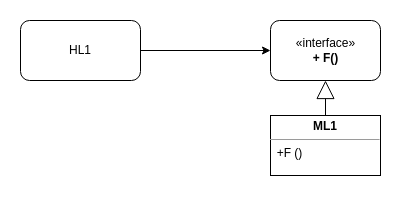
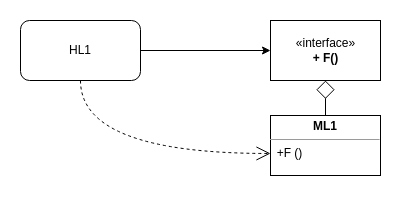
(326, 51) -> (326, 51)
(326, 100) -> (326, 99)
none -> (159, 144)
